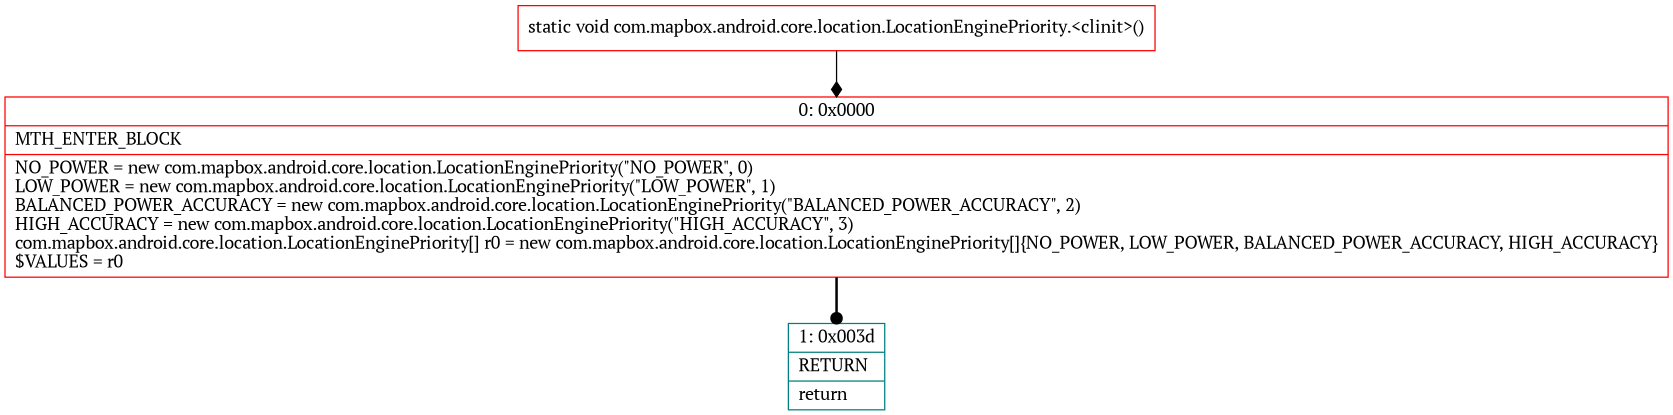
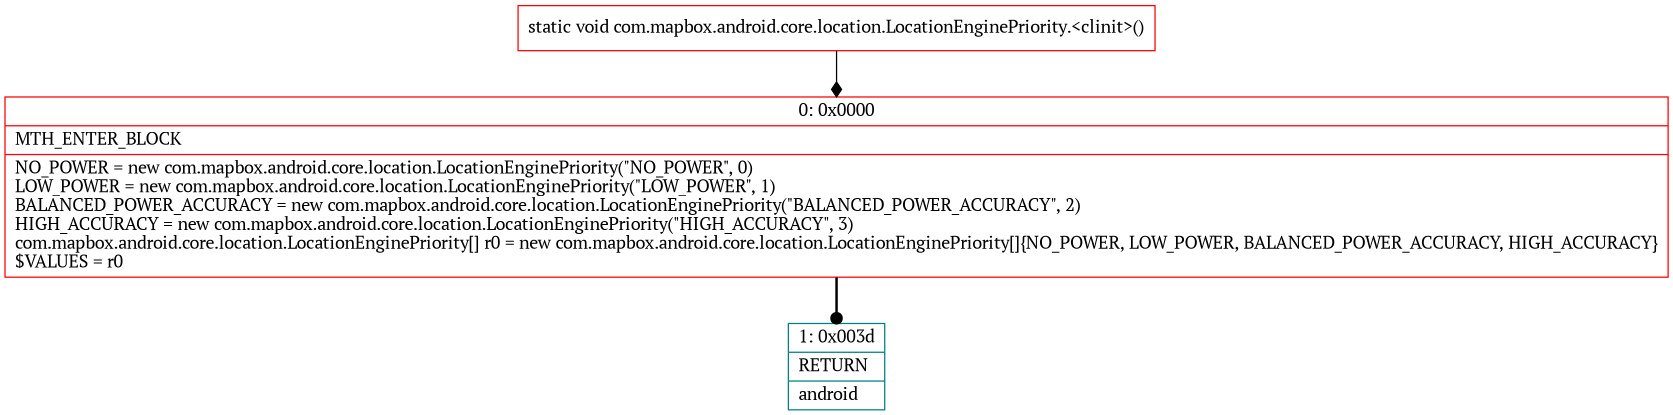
(823, 395) -> (828, 395)
